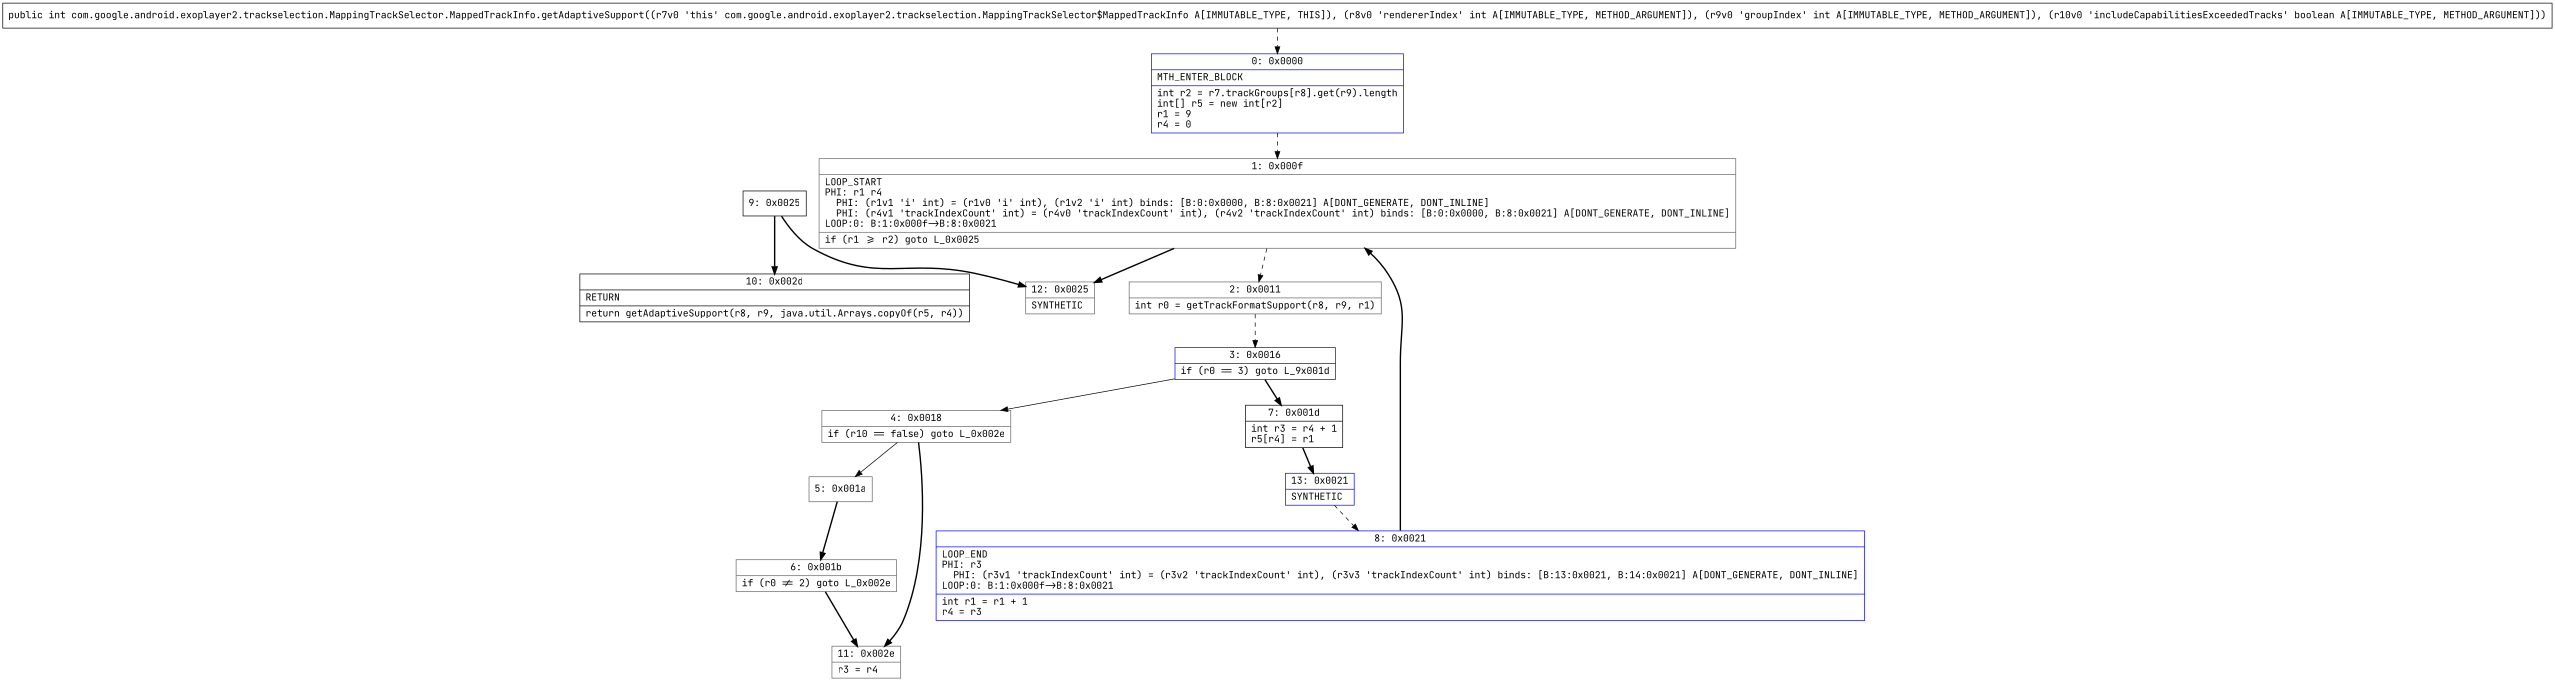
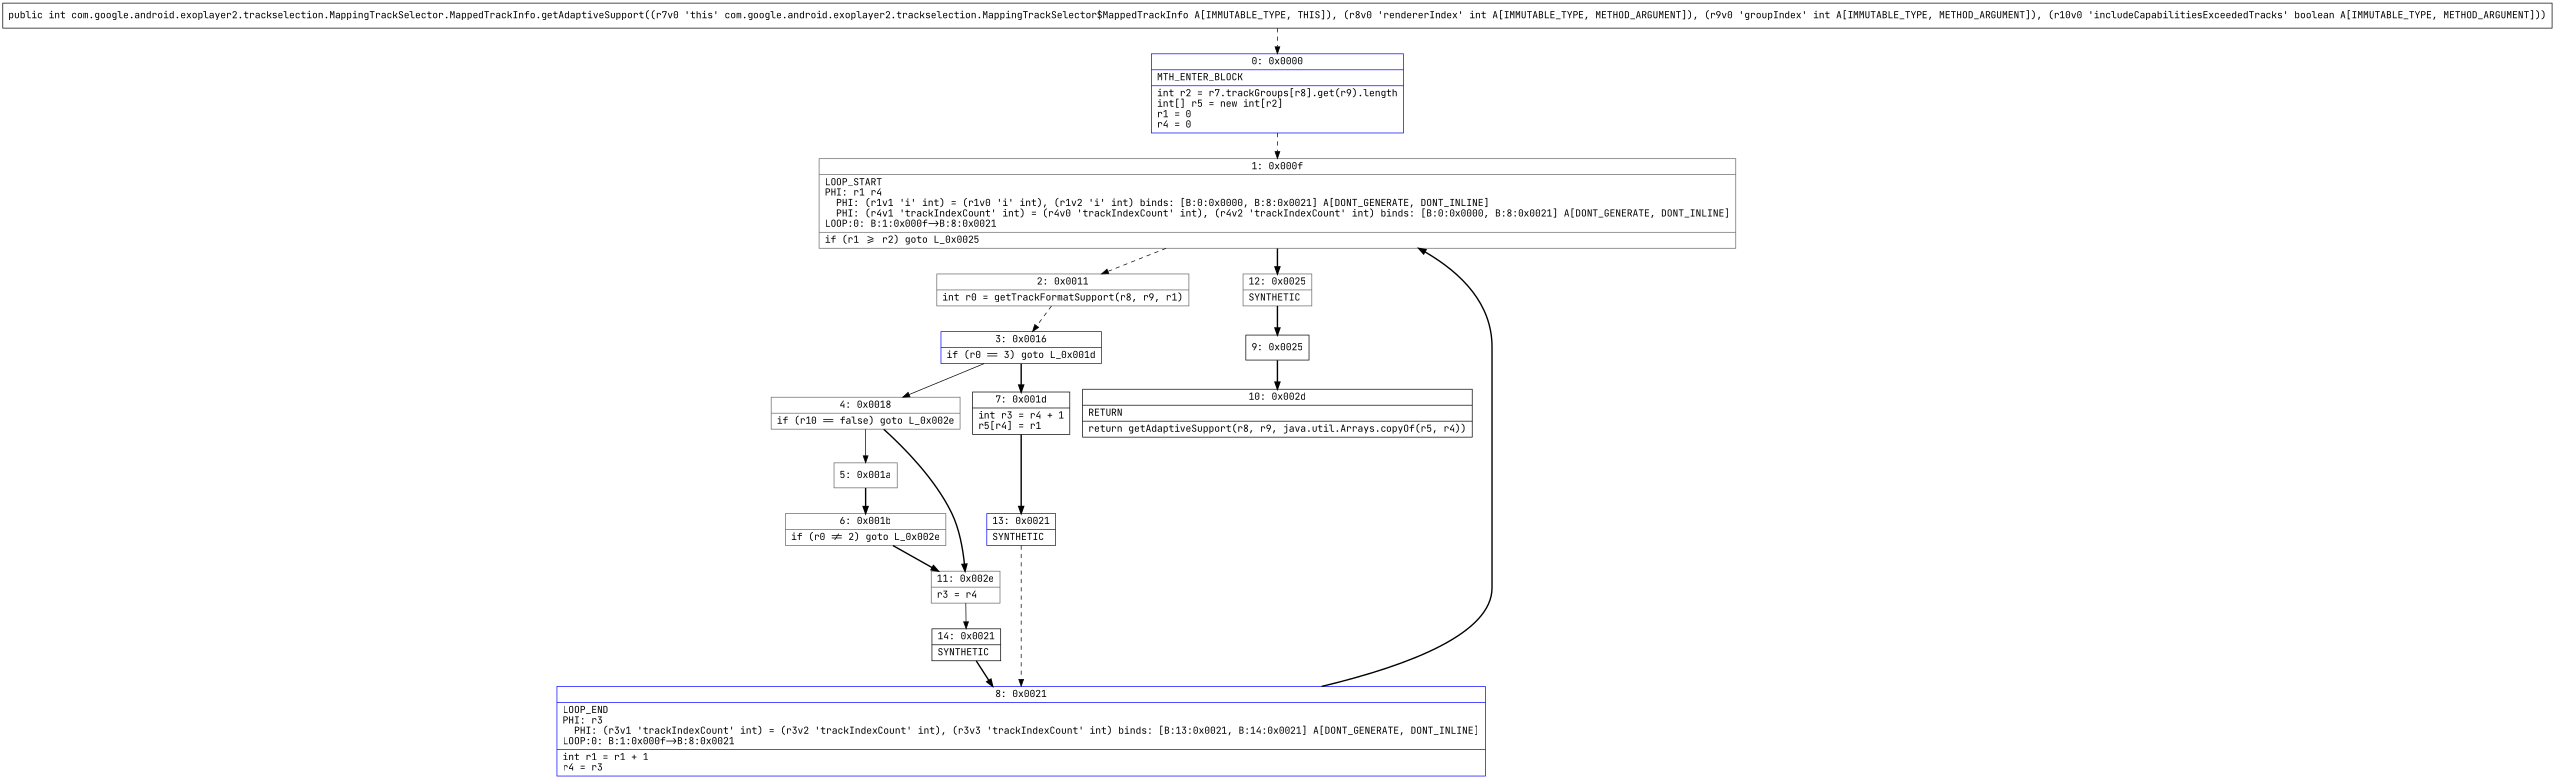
(1174, 114) -> (1174, 114)
(892, 269) -> (1277, 317)
(1255, 371) -> (1021, 355)
none -> (966, 645)
